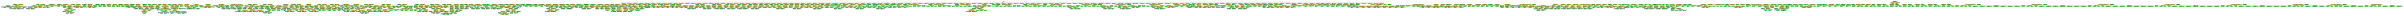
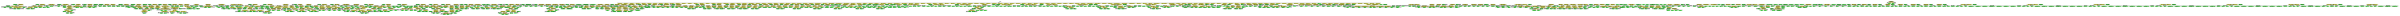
(1023, 6) -> none
